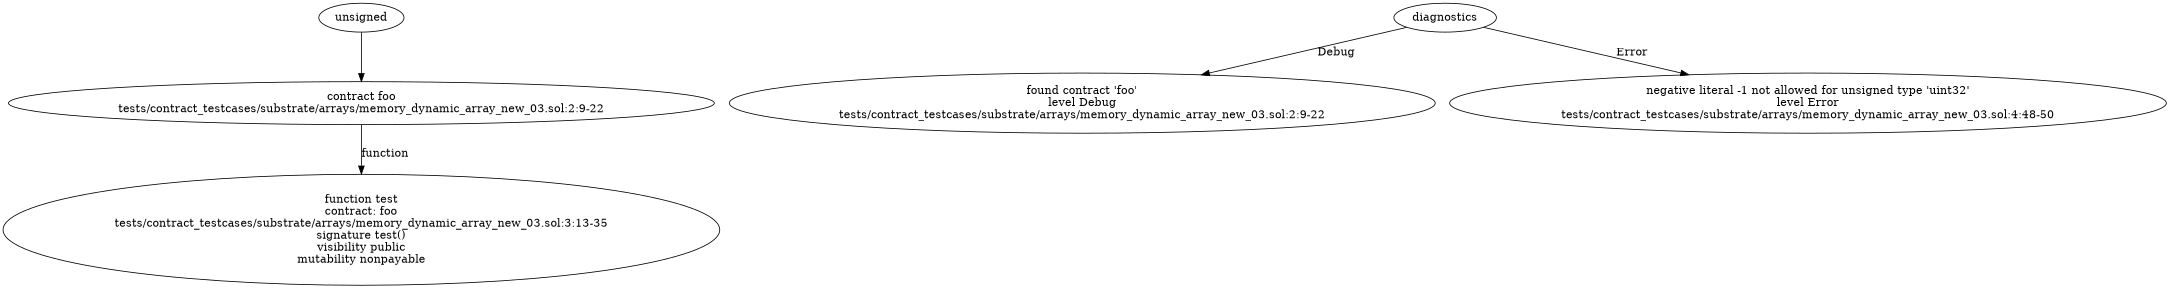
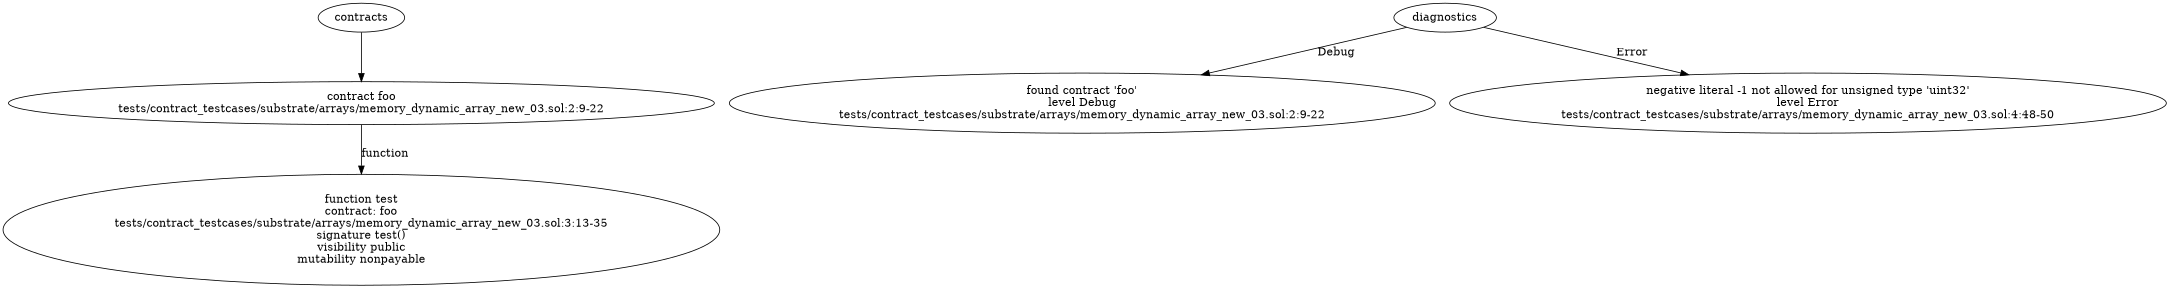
(361, 18) -> (361, 18)
